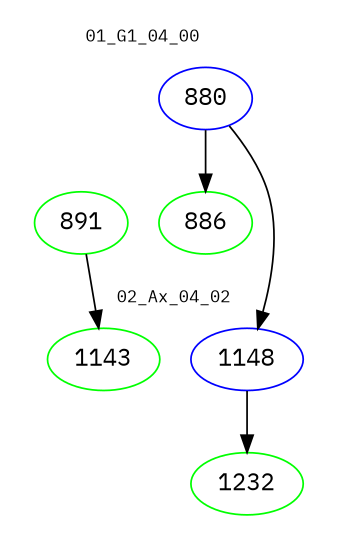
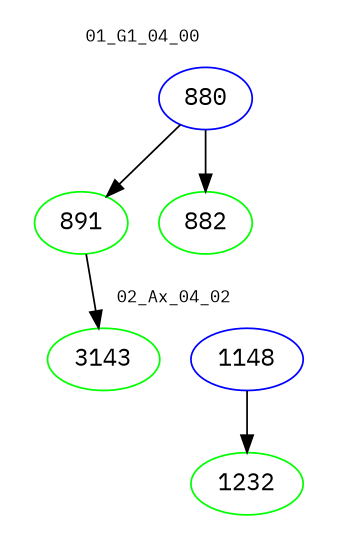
(272, 214) -> (150, 154)
(206, 223) -> (206, 223)
(104, 359) -> (104, 359)
